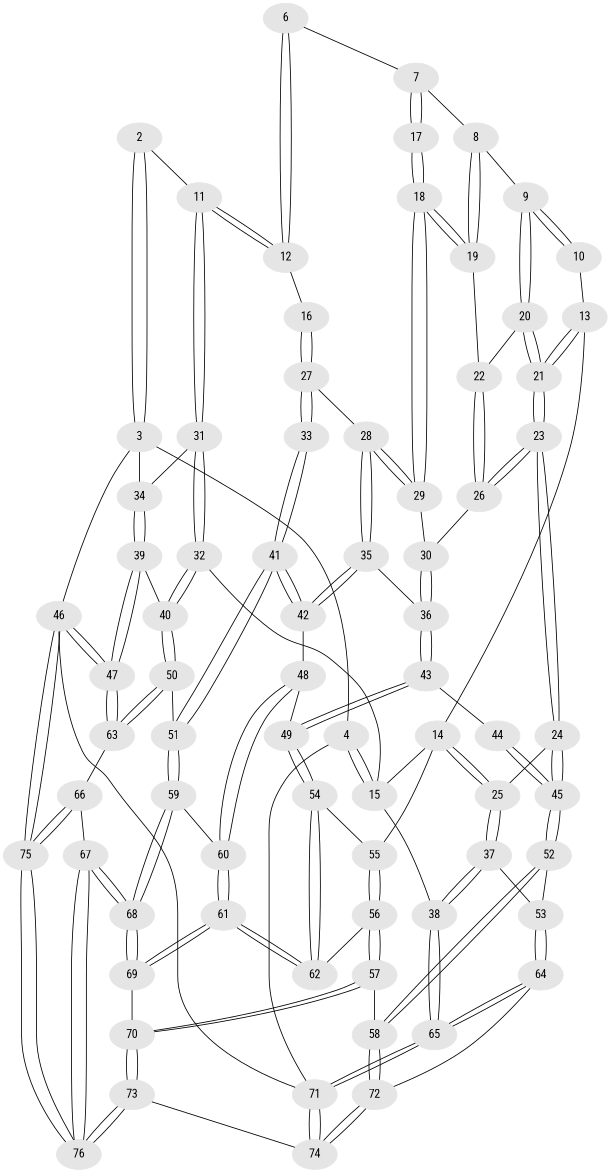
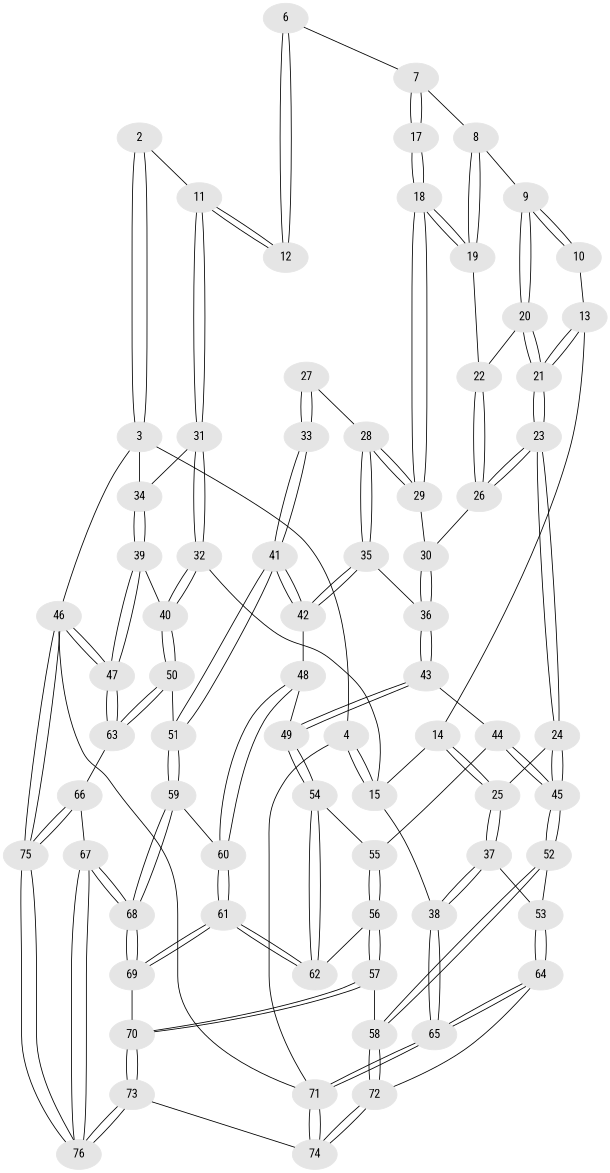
(306, 317) -> none
(411, 798) -> (437, 797)
